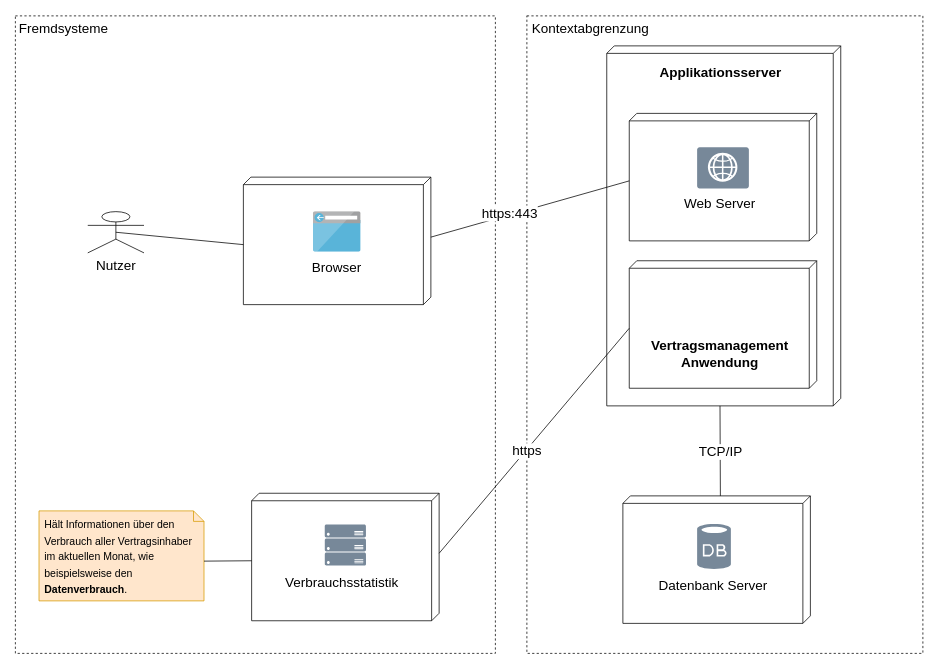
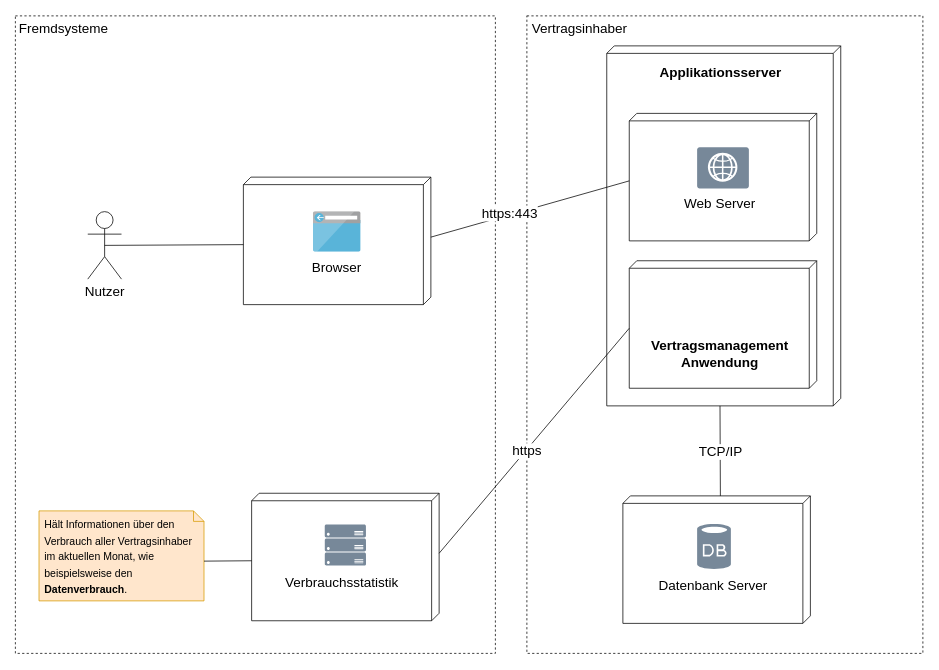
(596, 29) -> (587, 29)
(116, 232) -> (105, 245)
